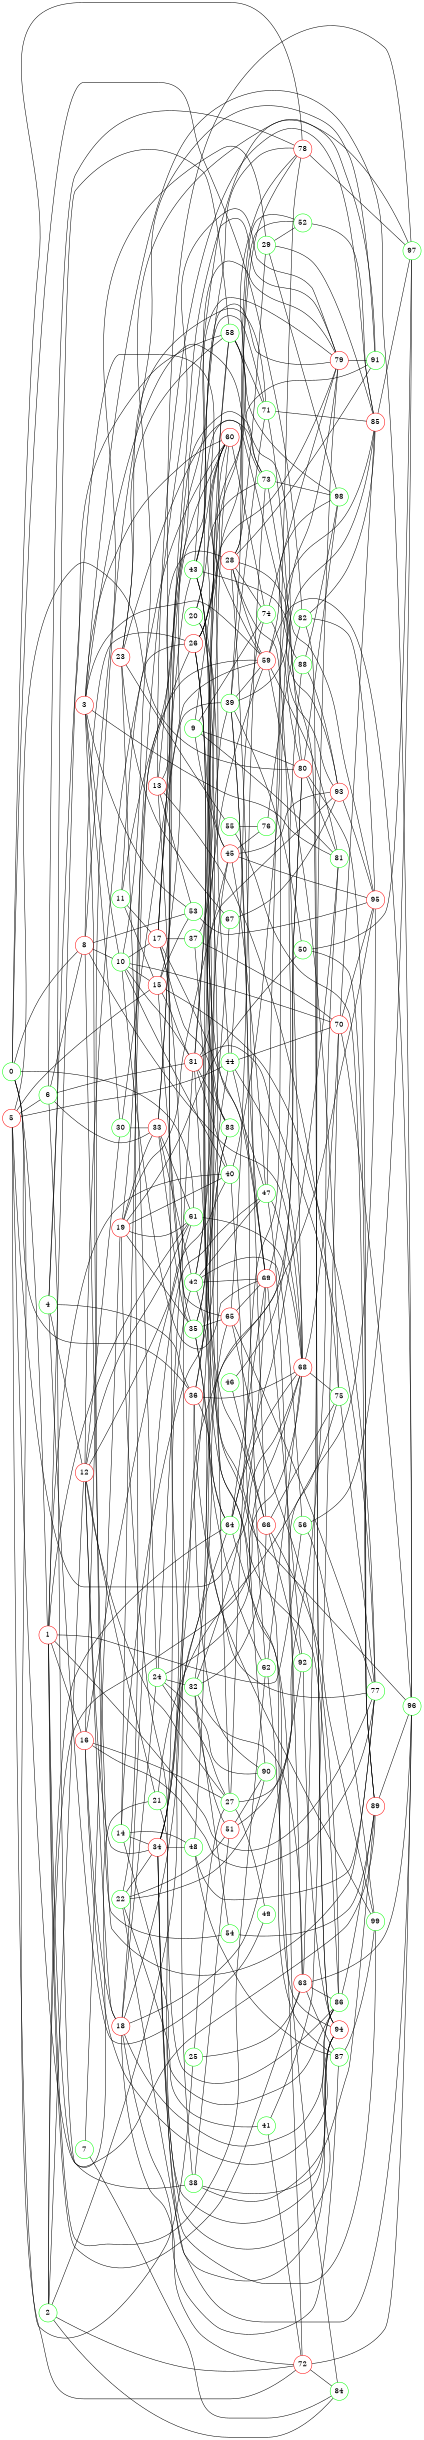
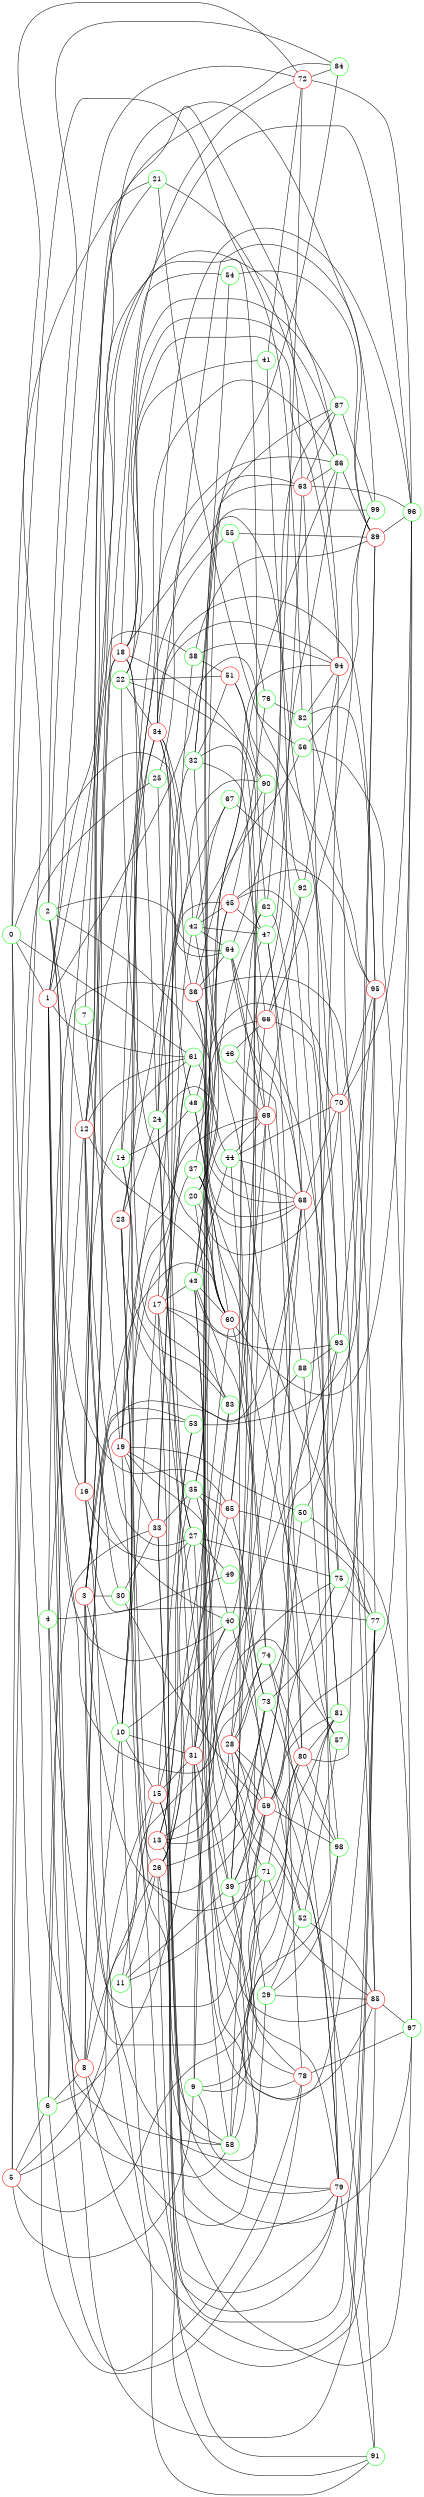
(339, 792) -> (339, 1343)
(135, 915) -> (178, 1933)
(113, 1098) -> (132, 2241)
(204, 1209) -> (403, 1027)
none -> (339, 1741)
